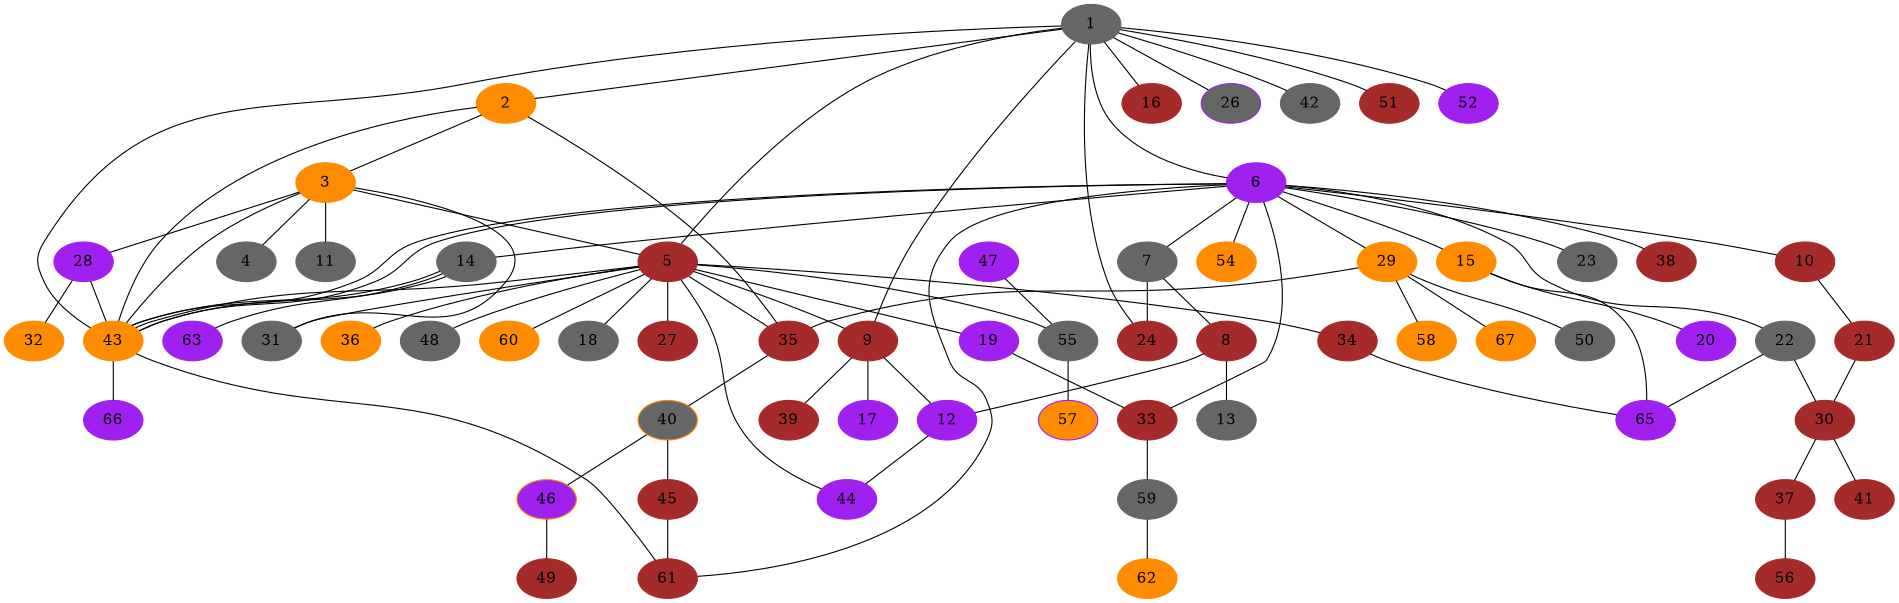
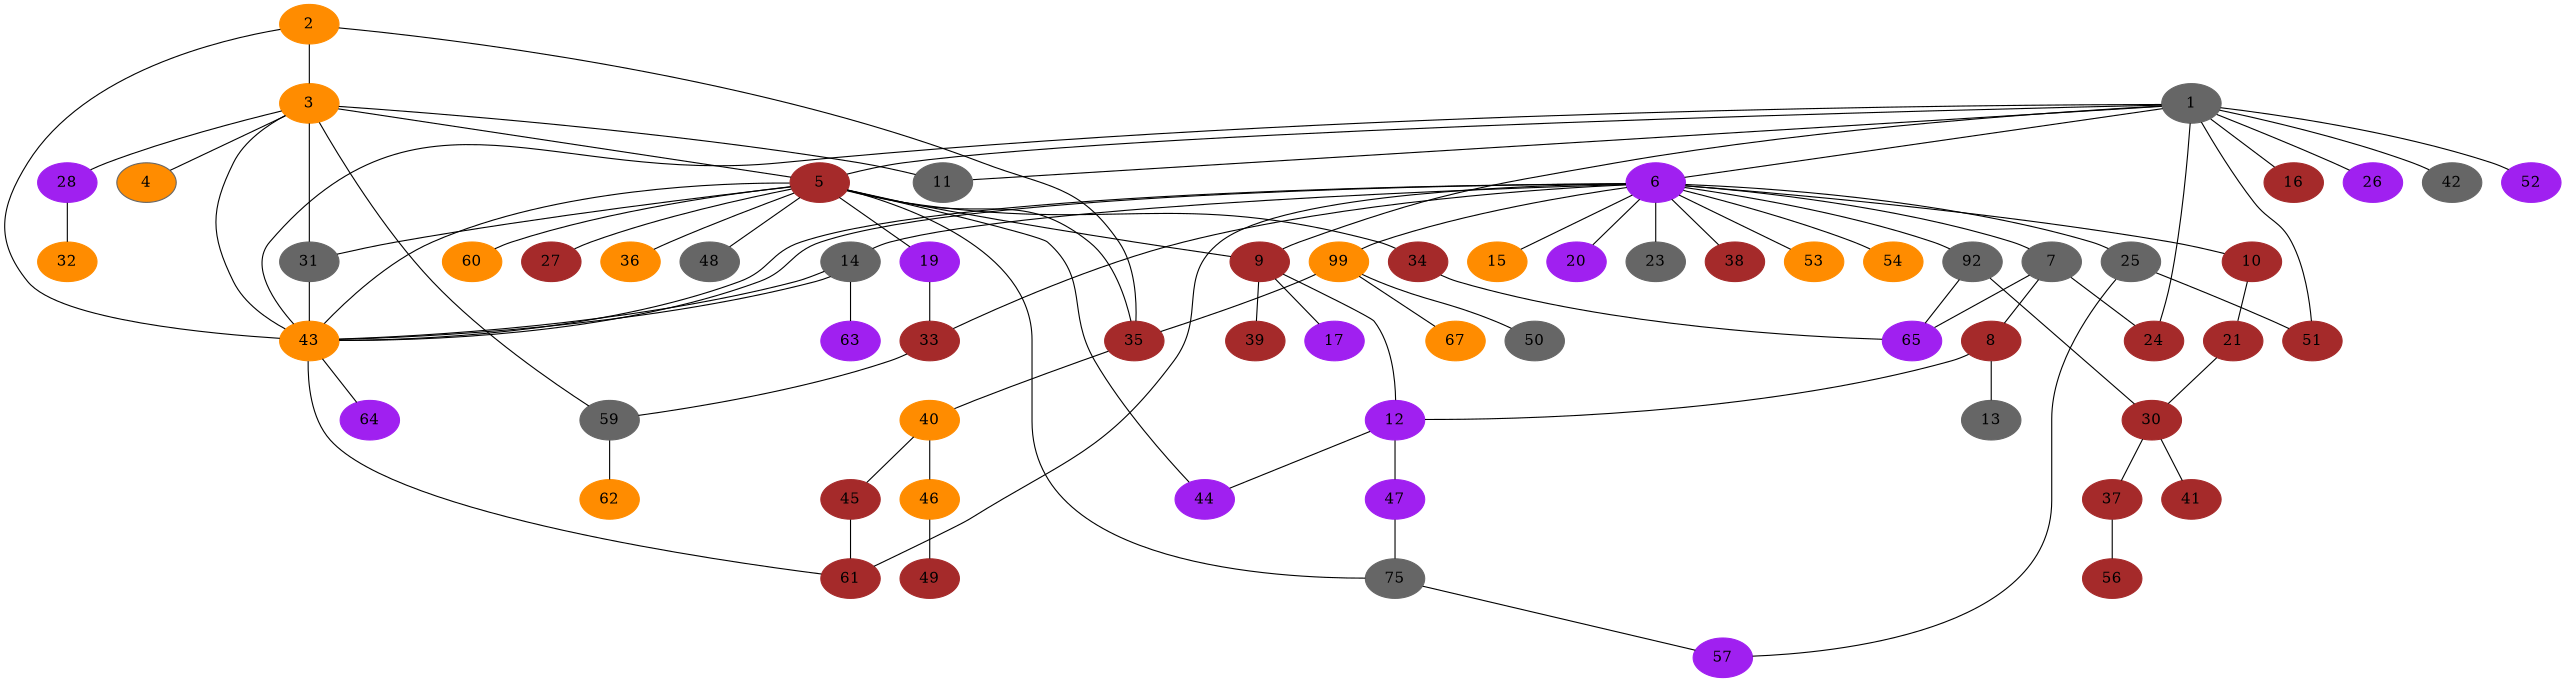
(799, 64) -> (1567, 143)
(1231, 103) -> (2373, 183)
(246, 262) -> (147, 183)
(1387, 262) -> (1339, 262)
none -> (1814, 262)
none -> (2131, 262)
none -> (434, 283)
(98, 301) -> (309, 302)
(1635, 313) -> (1616, 222)
(1619, 316) -> (1982, 301)
(588, 341) -> none
(1068, 341) -> (1395, 579)
(1427, 341) -> none
(1785, 341) -> (1973, 262)
(113, 420) -> (370, 420)
(668, 420) -> (930, 420)
(1068, 420) -> (1723, 658)
none -> (1395, 460)
(547, 499) -> (930, 499)
